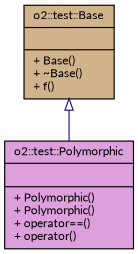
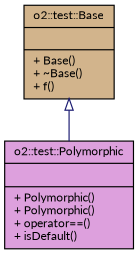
(46, 237) -> (46, 237)
